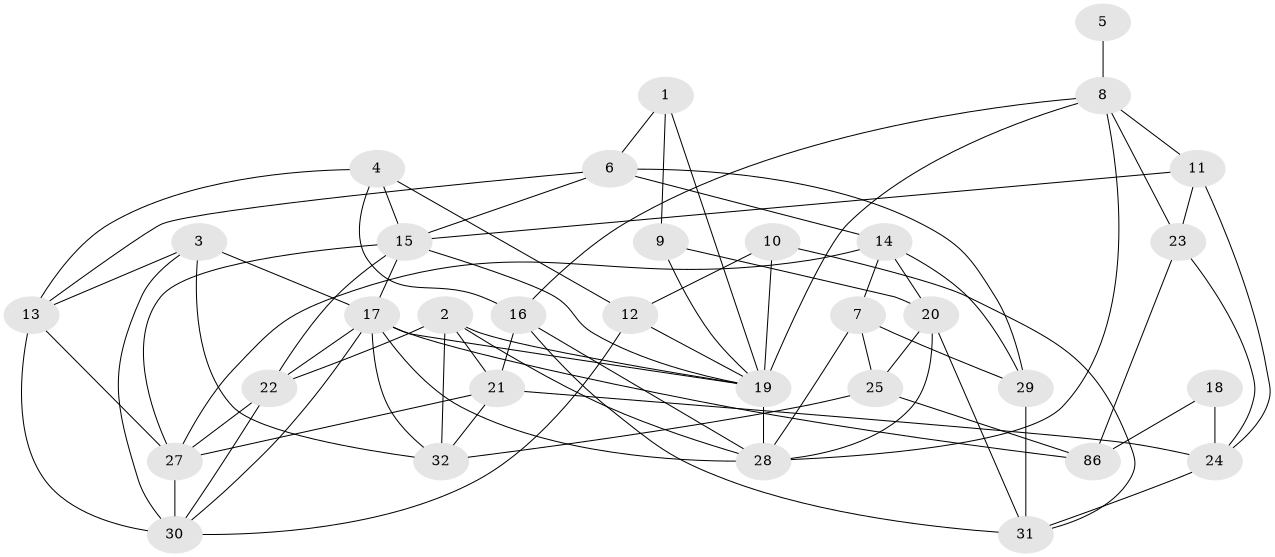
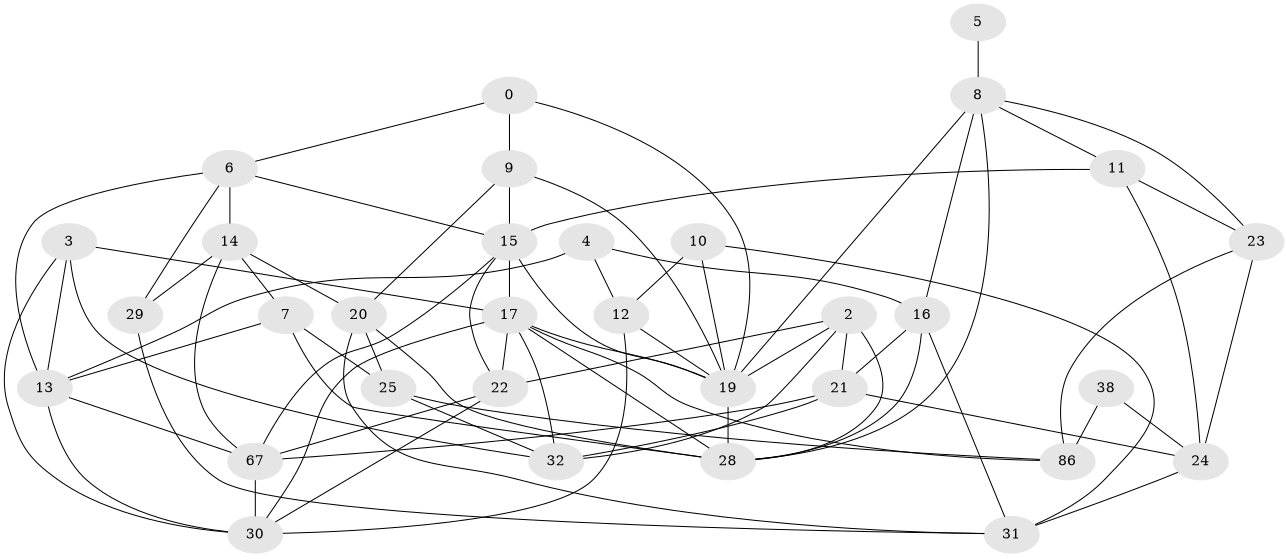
(666, 96) -> (509, 96)
(391, 205) -> (509, 205)
(925, 347) -> (165, 352)
(1215, 388) -> (1106, 388)
(175, 462) -> (255, 462)
